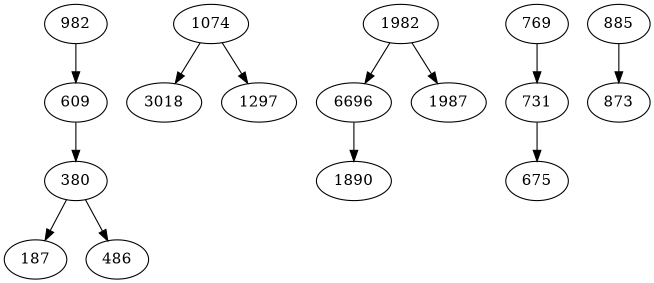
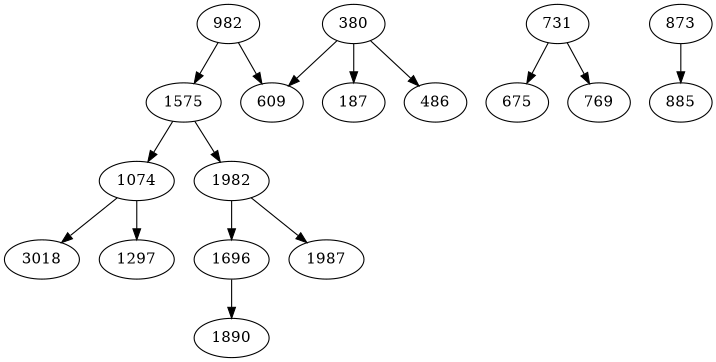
(537, 58) -> (576, 58)
(619, 58) -> (681, 58)
none -> (184, 102)
(354, 102) -> (232, 259)
(76, 136) -> (317, 60)
